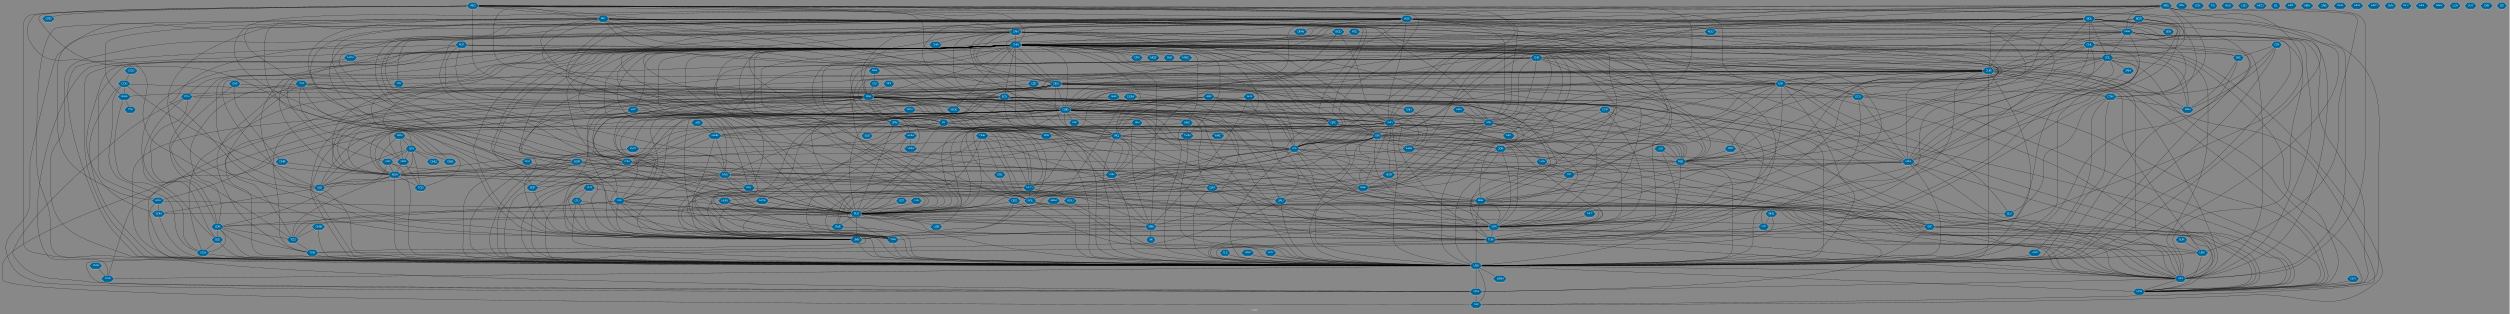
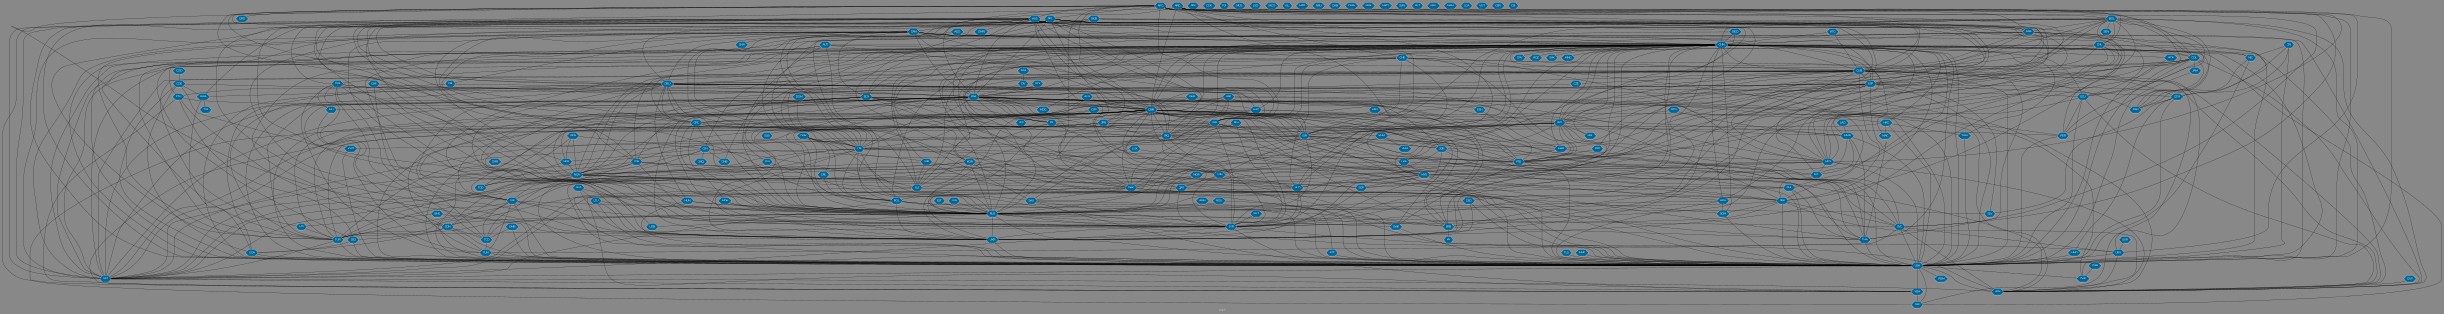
none -> (331, 110)
